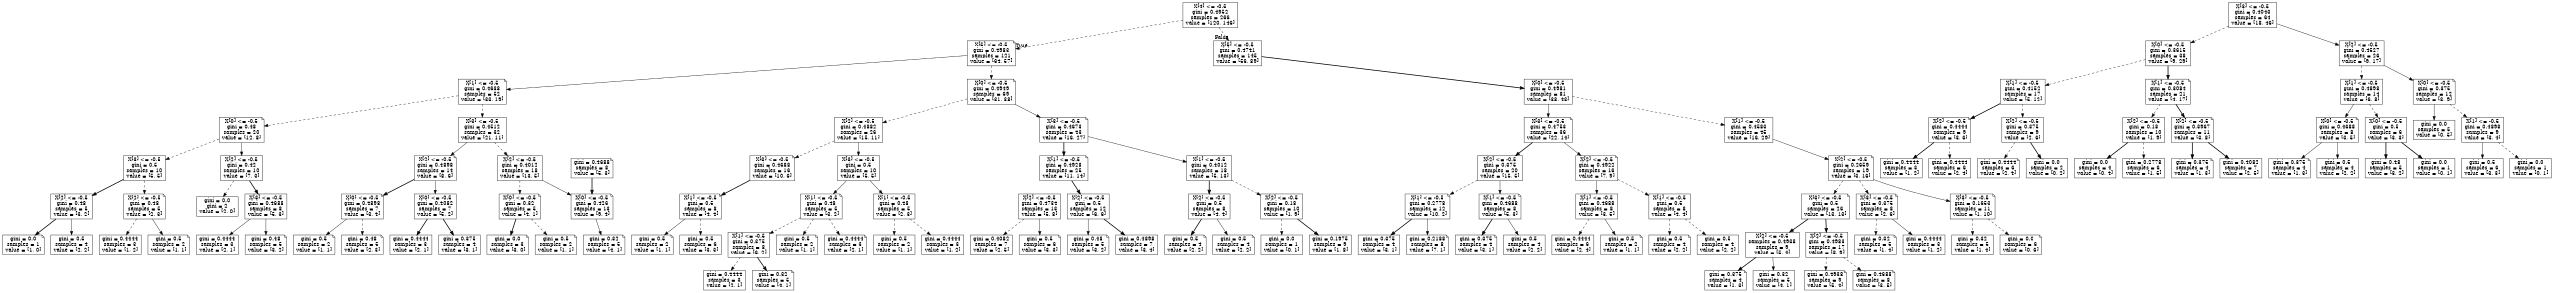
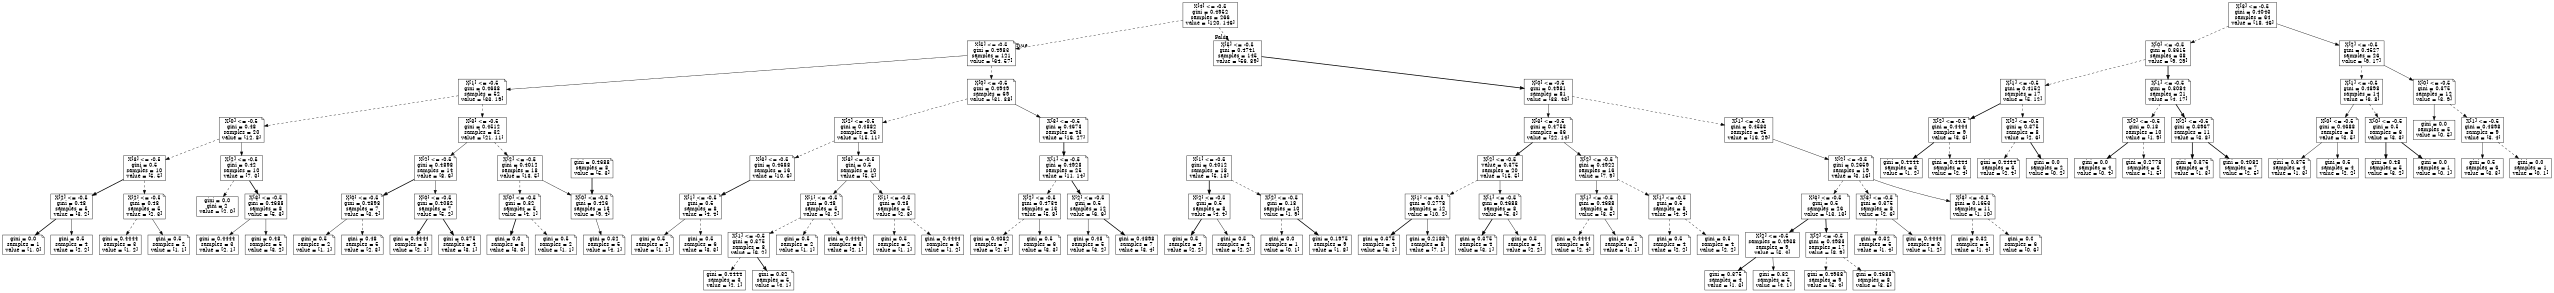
(2023, 130) -> (2023, 130)
(1136, 149) -> none
(1500, 168) -> (1500, 168)
none -> (1053, 186)
